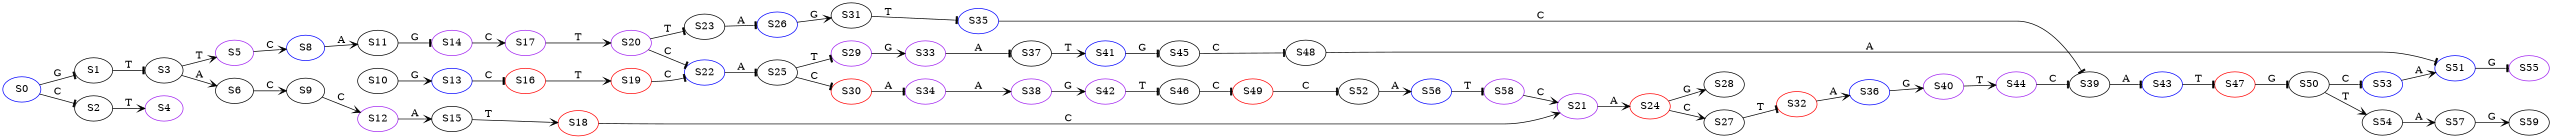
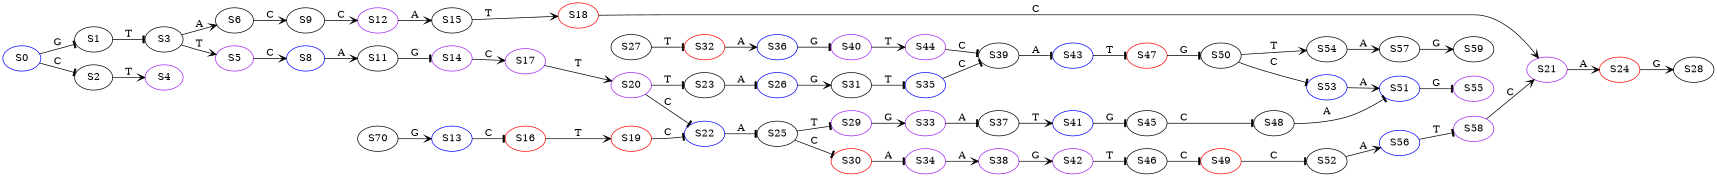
(378, 81) -> (378, 139)
(1903, 90) -> (812, 47)
(1684, 114) -> none
